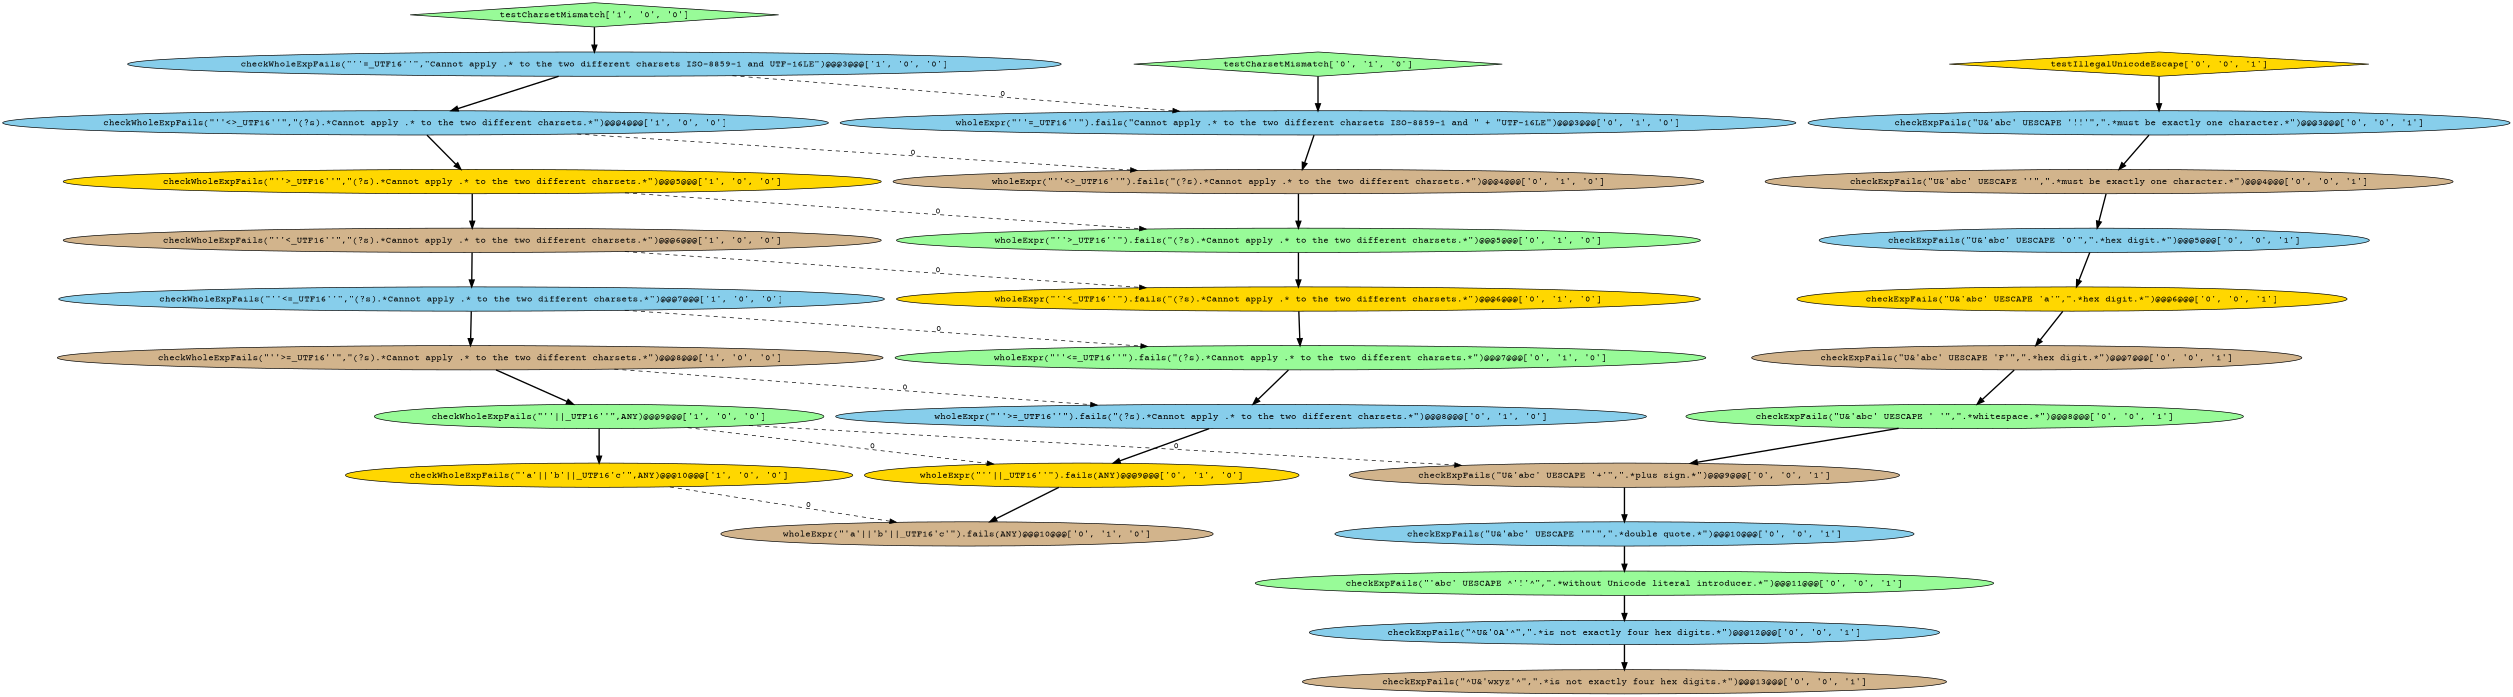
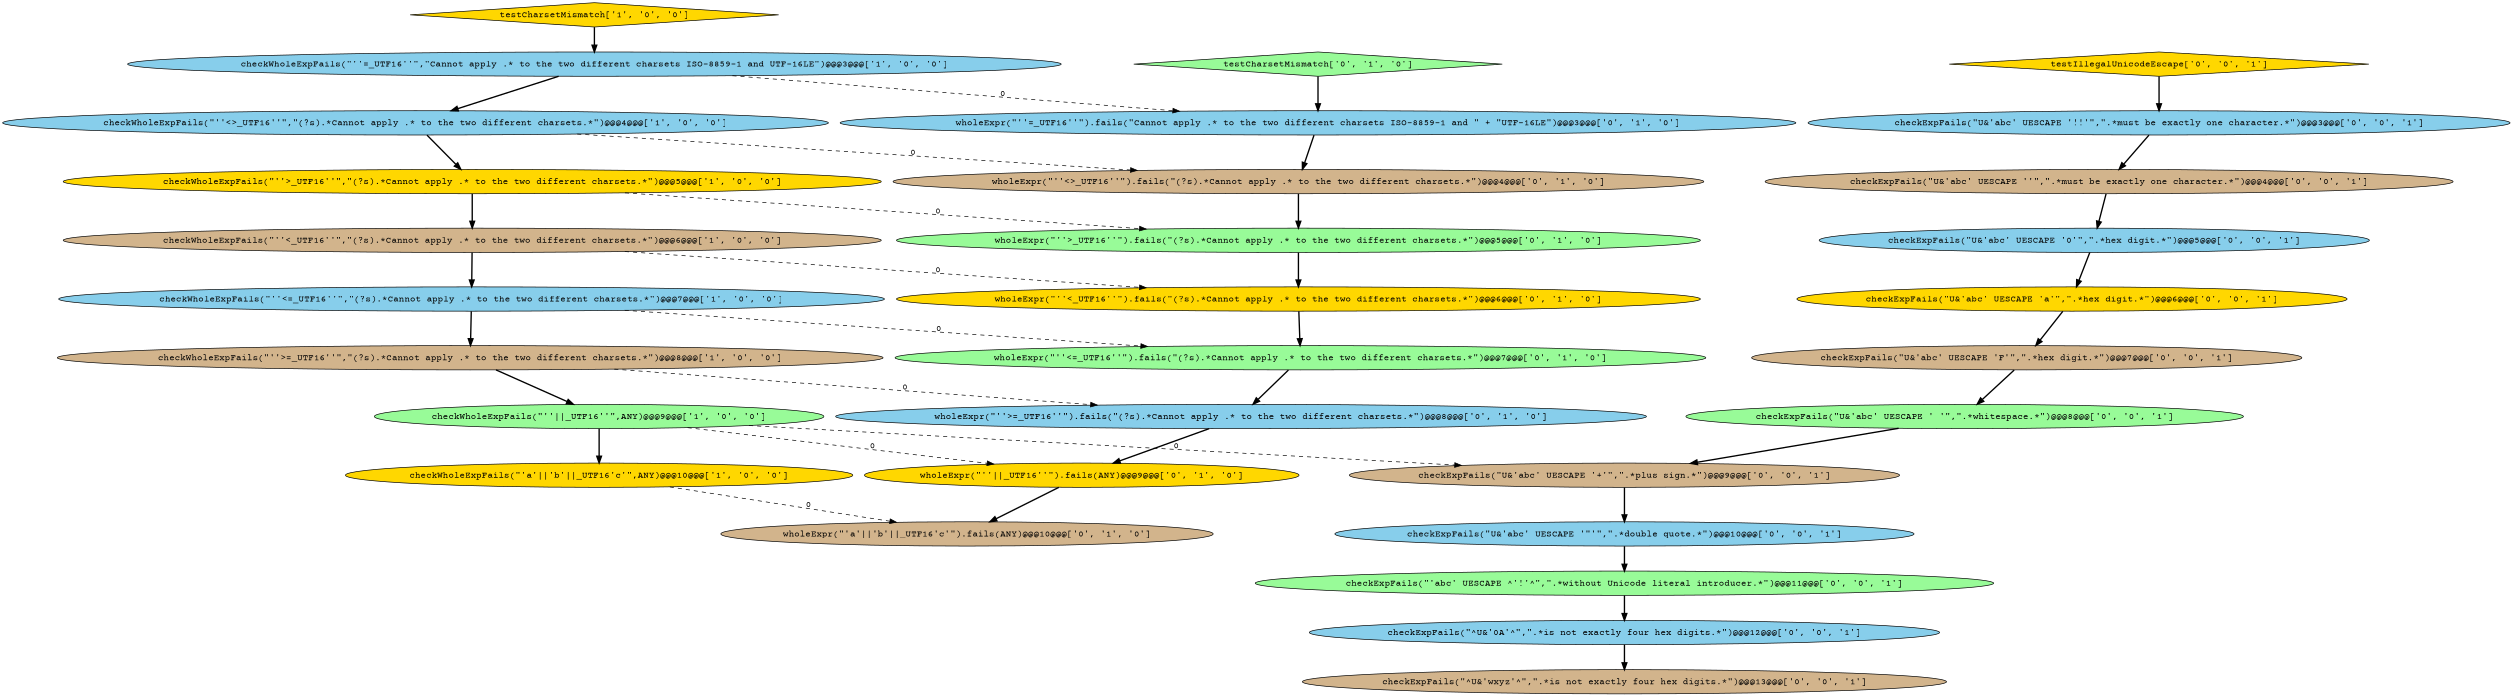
(594, 15) -> (594, 15)
